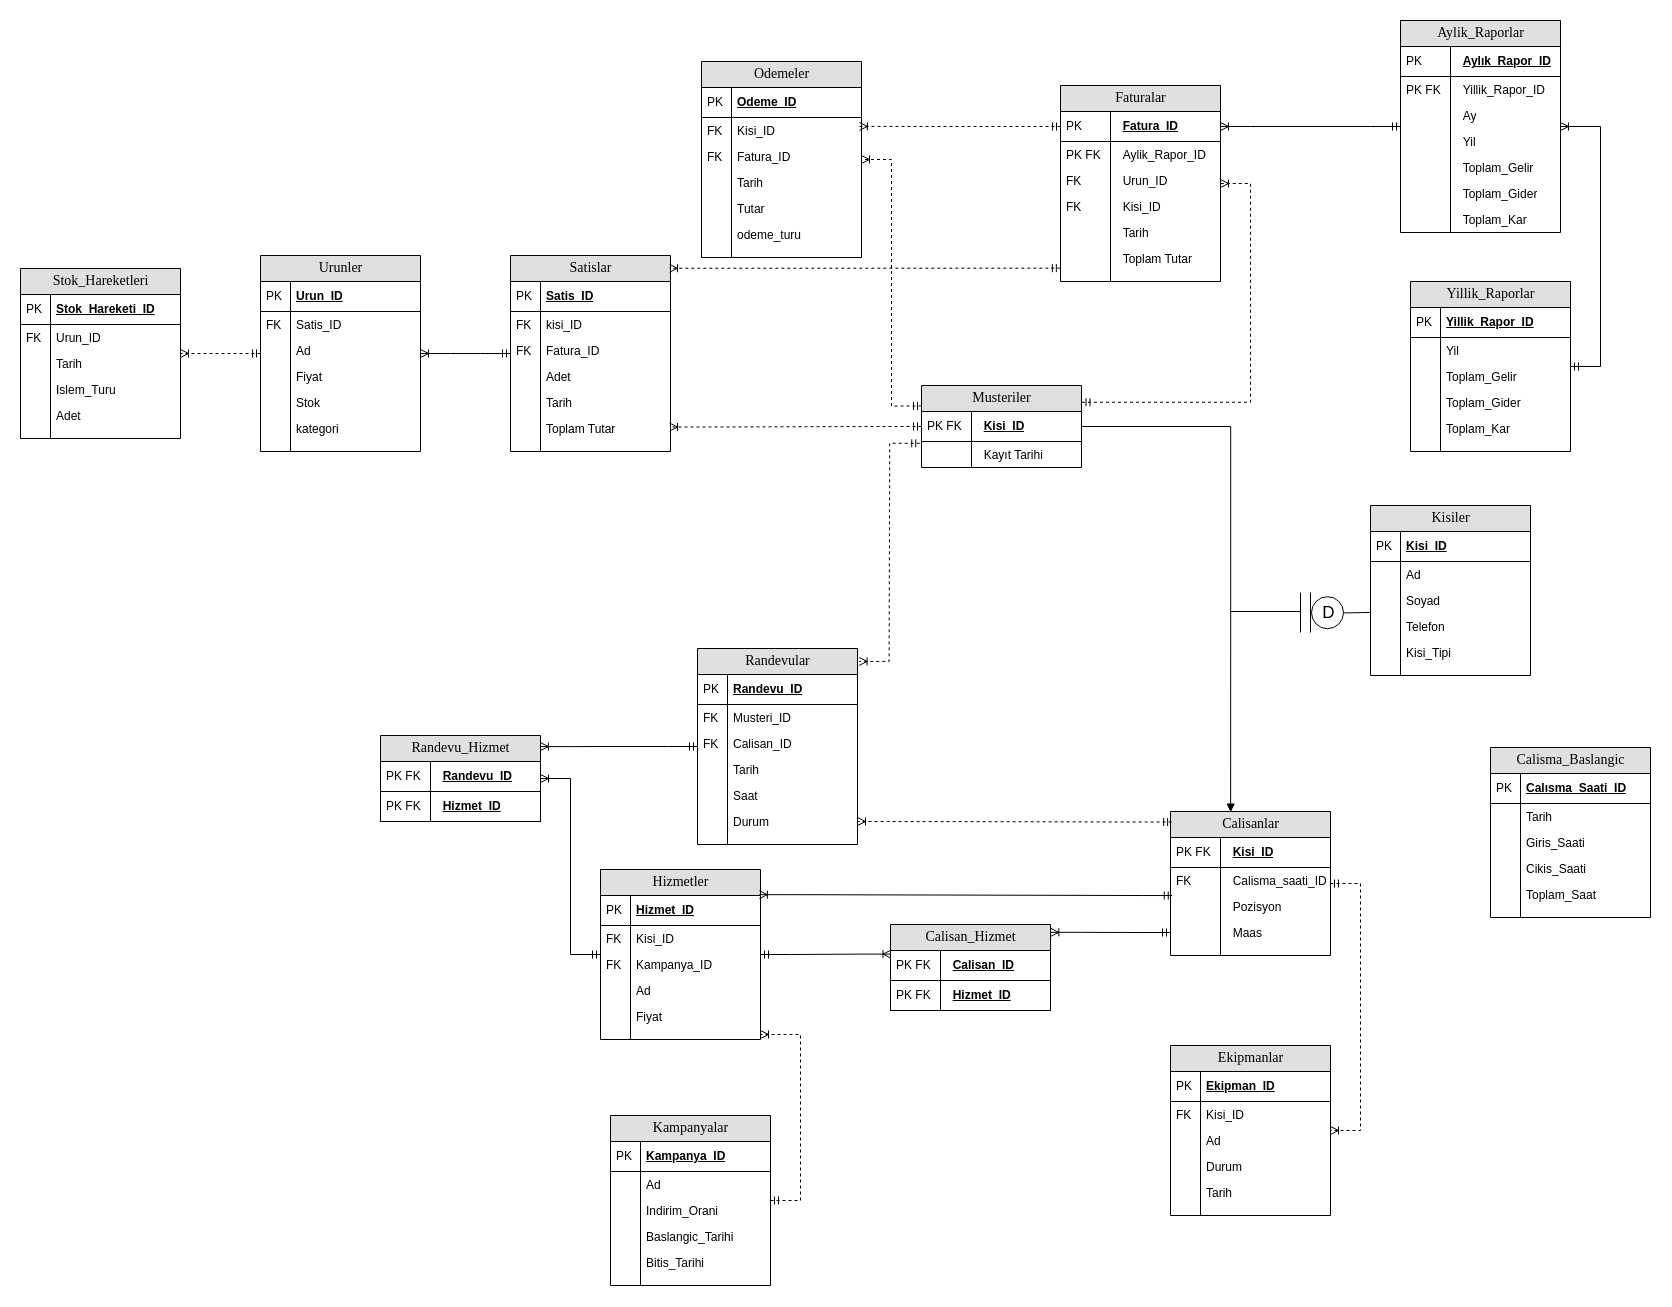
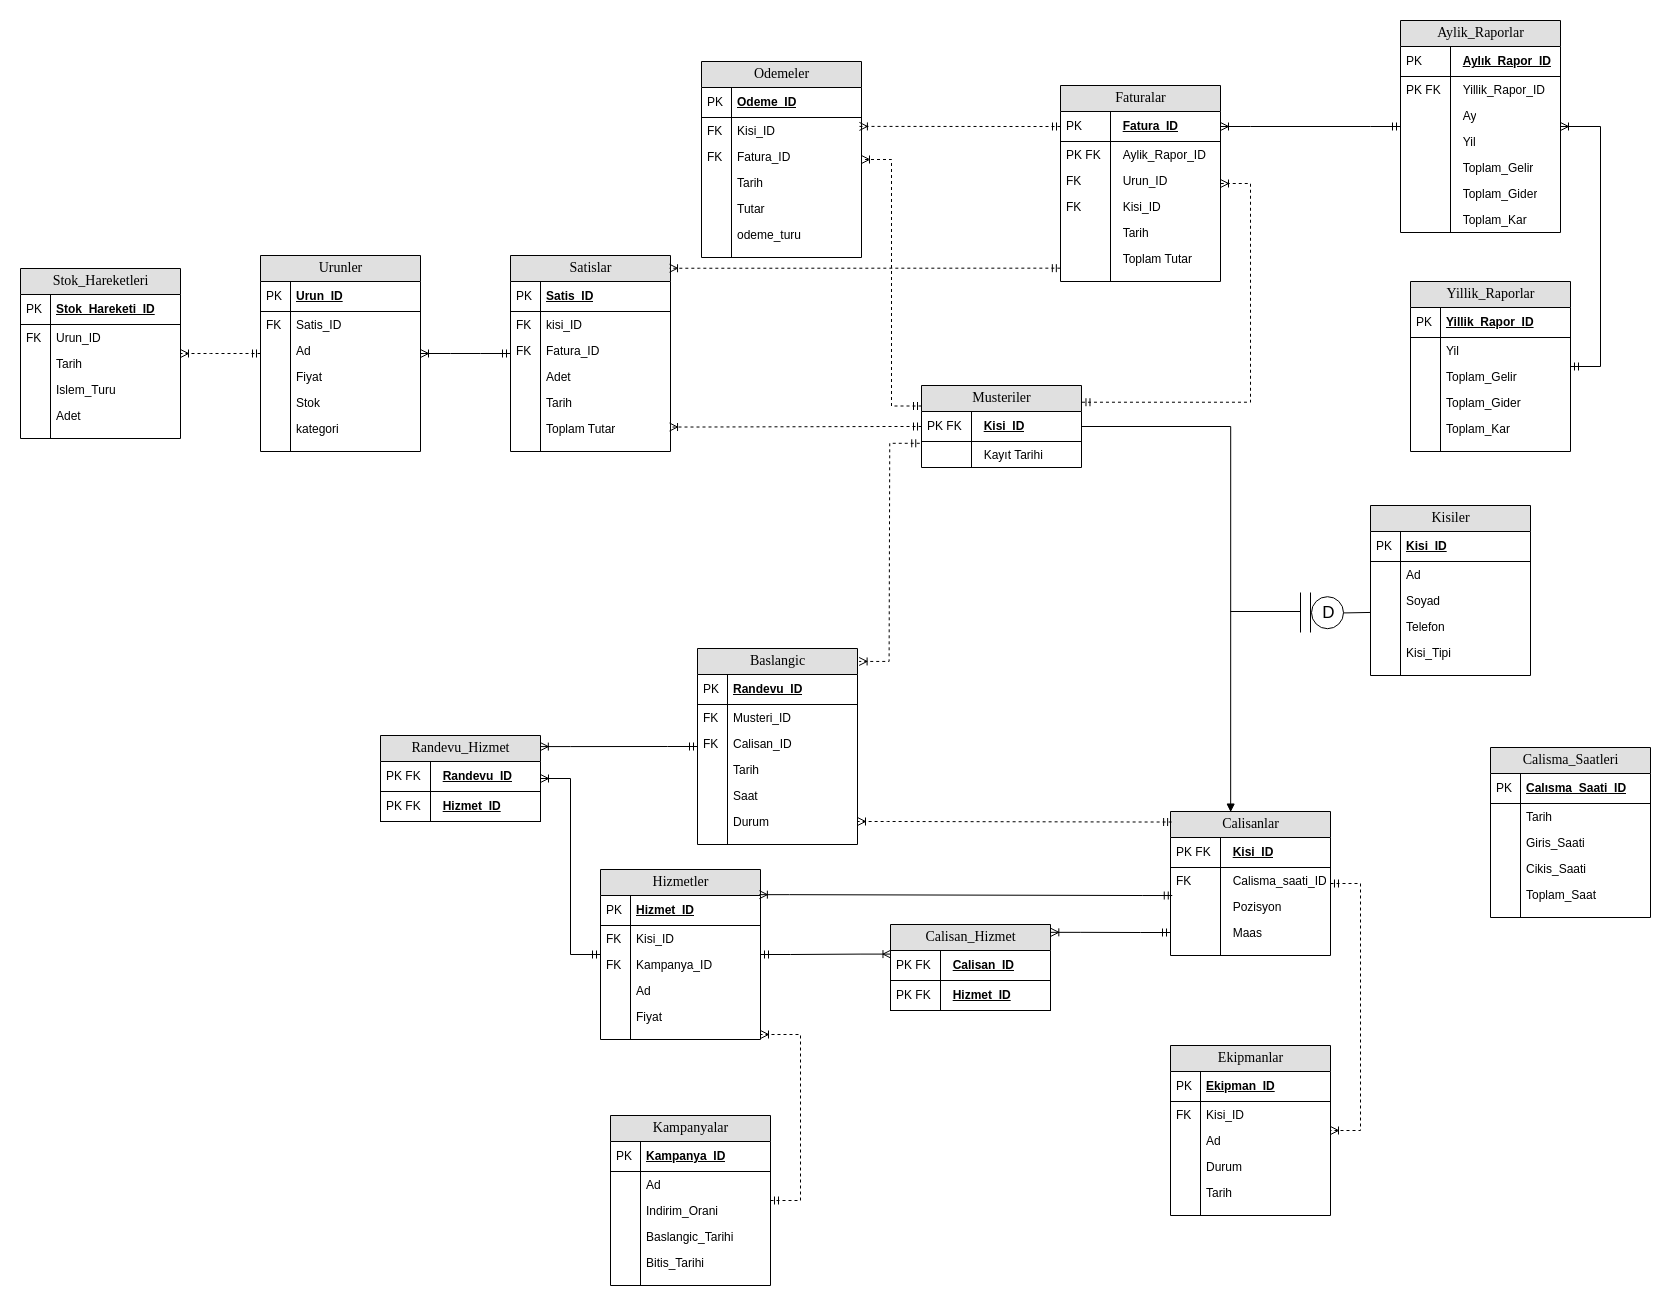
(778, 662) -> (778, 662)
(1571, 761) -> (1571, 761)
